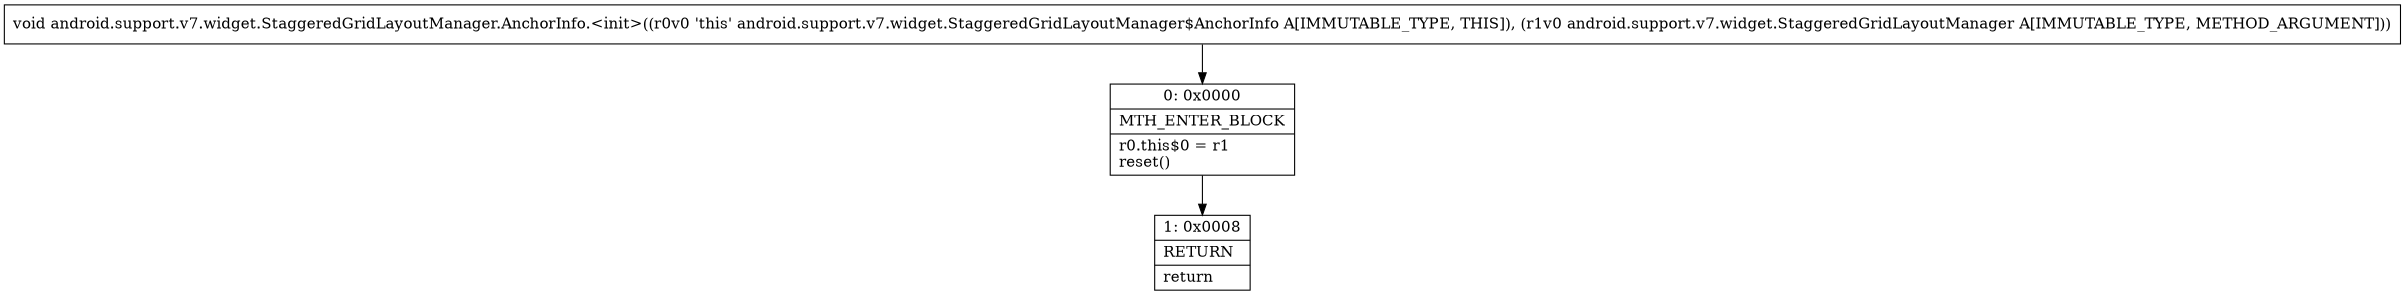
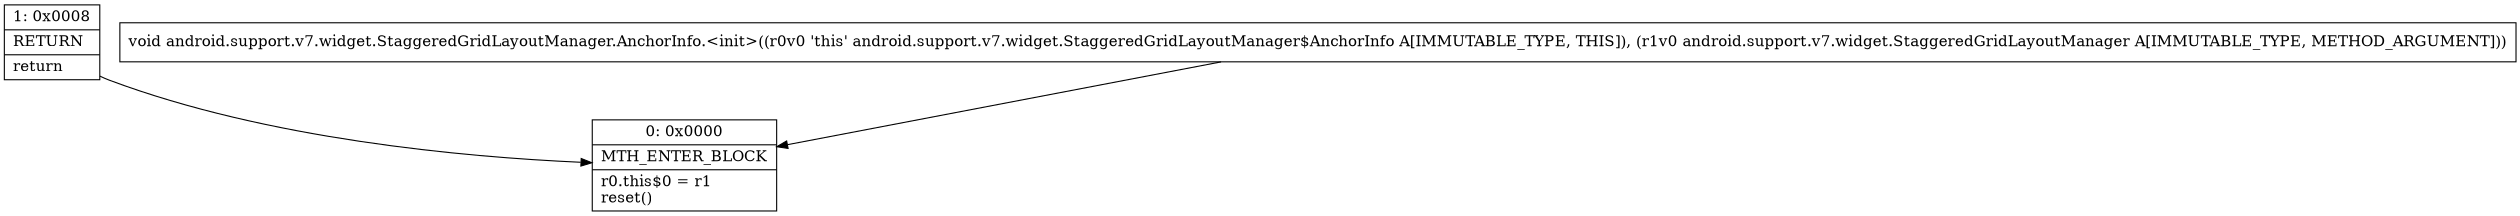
(1202, 190) -> (337, 137)
